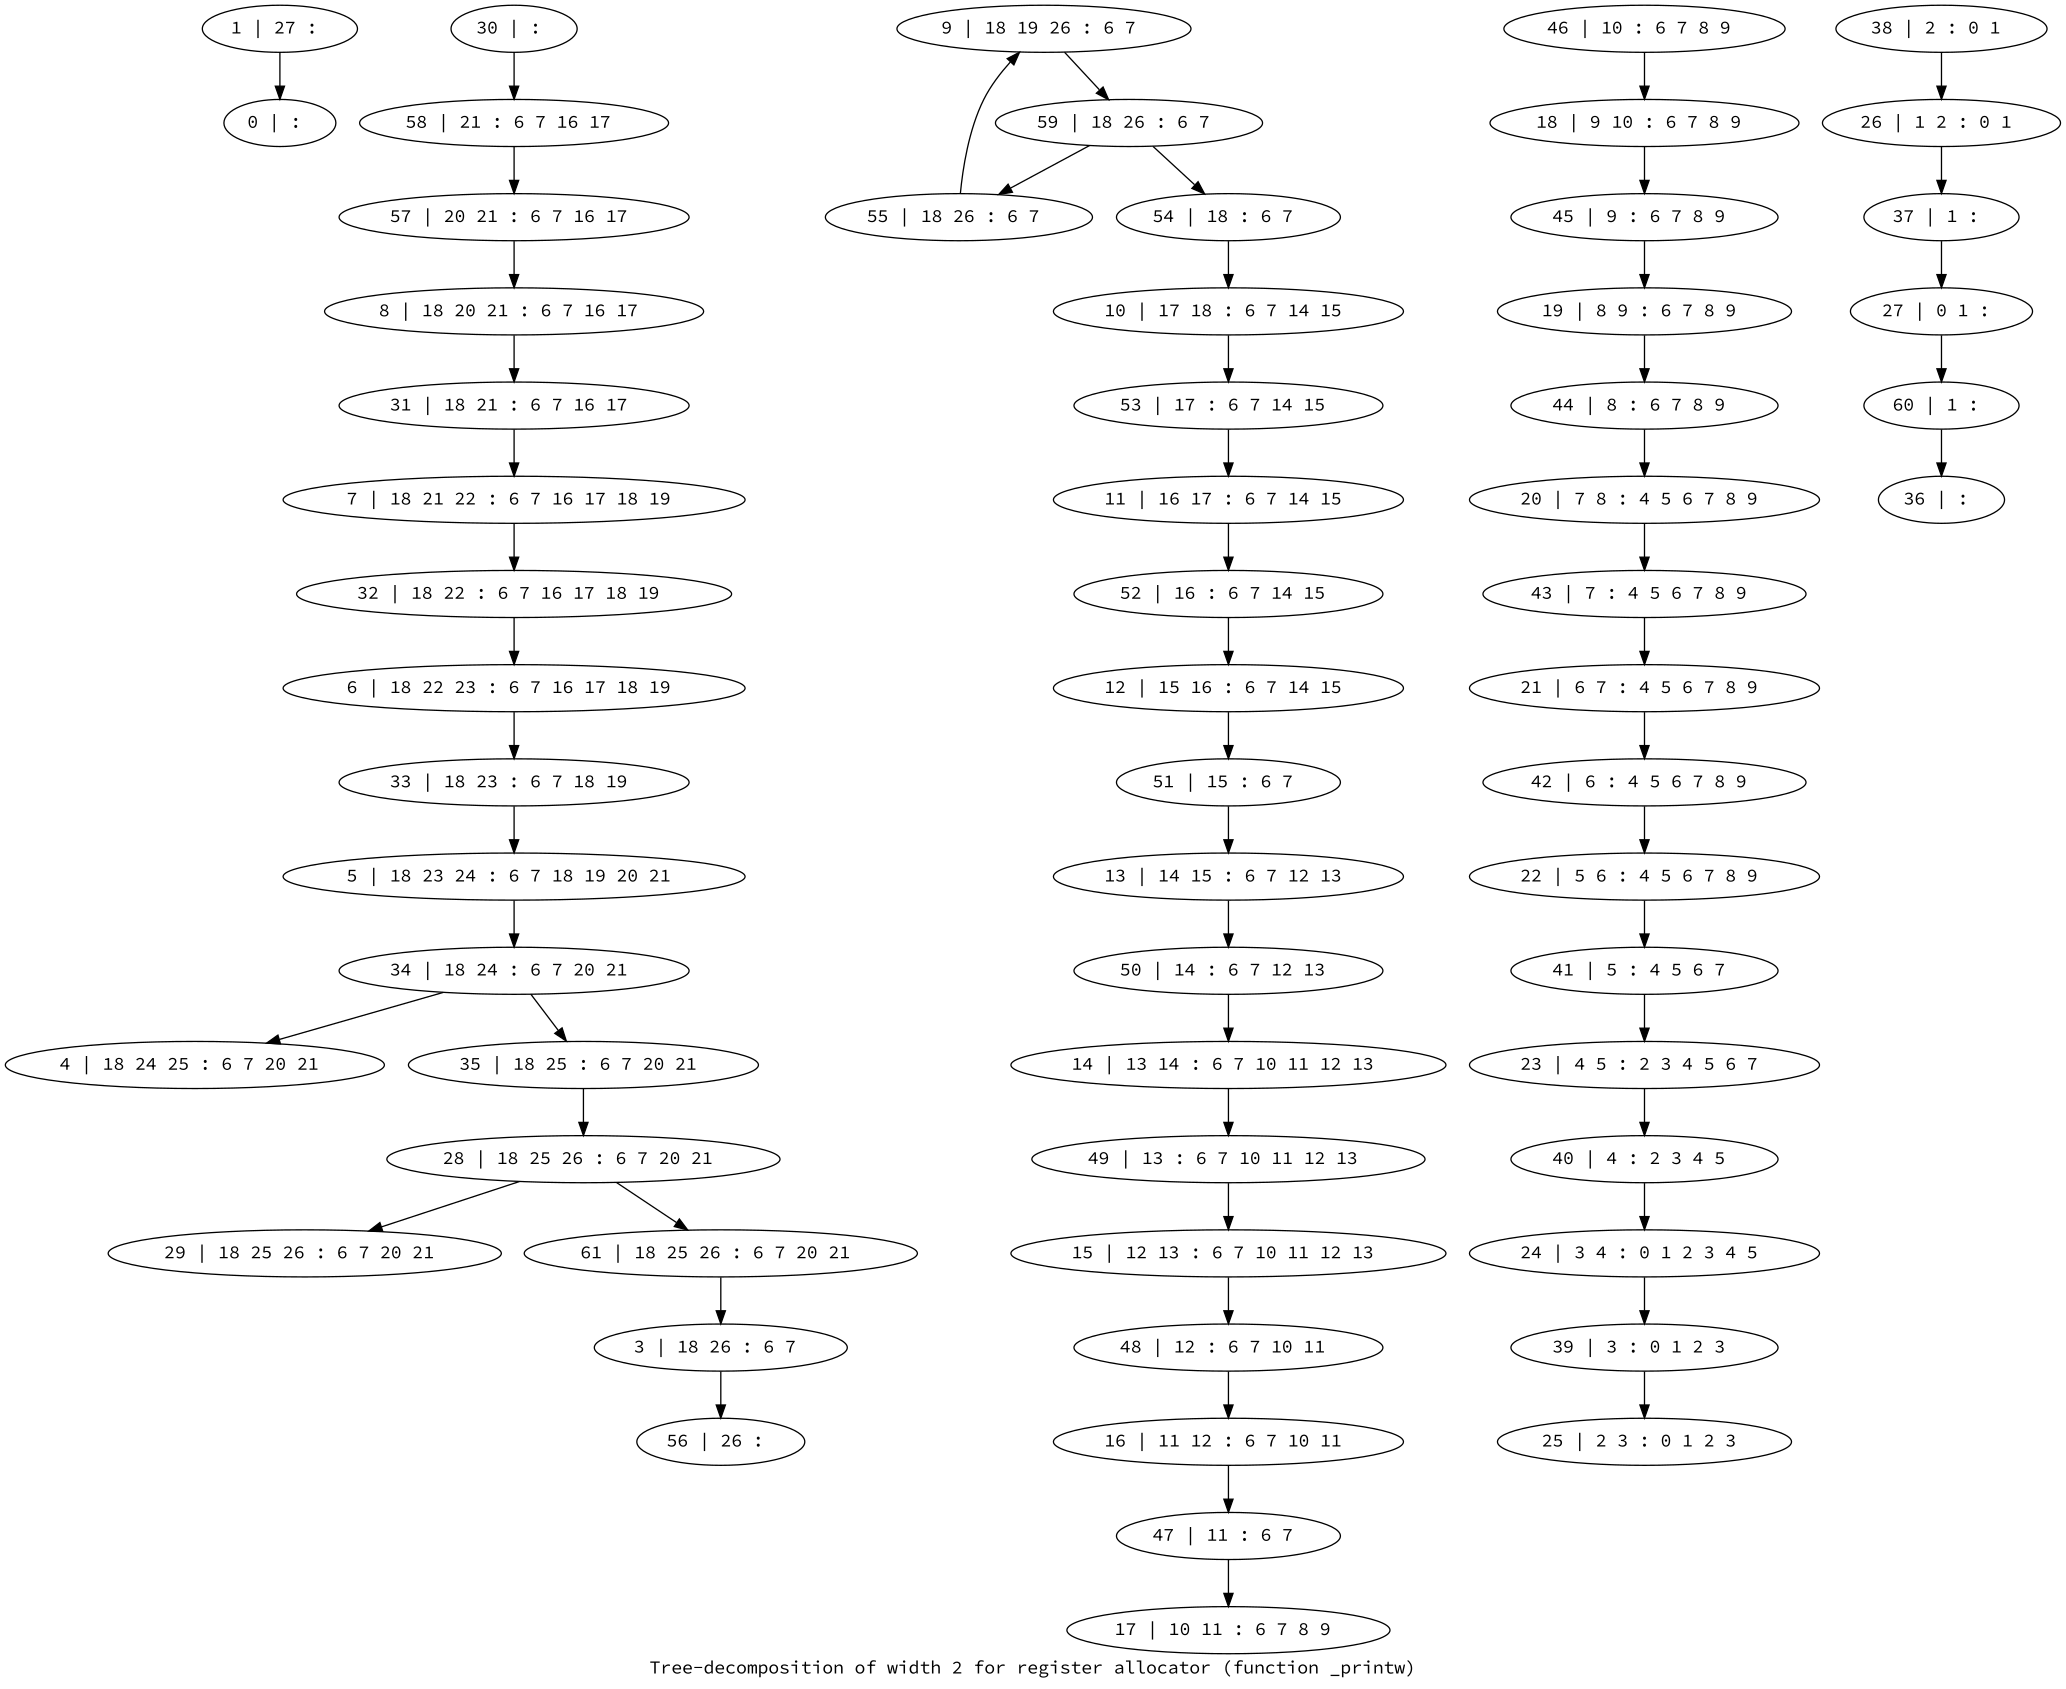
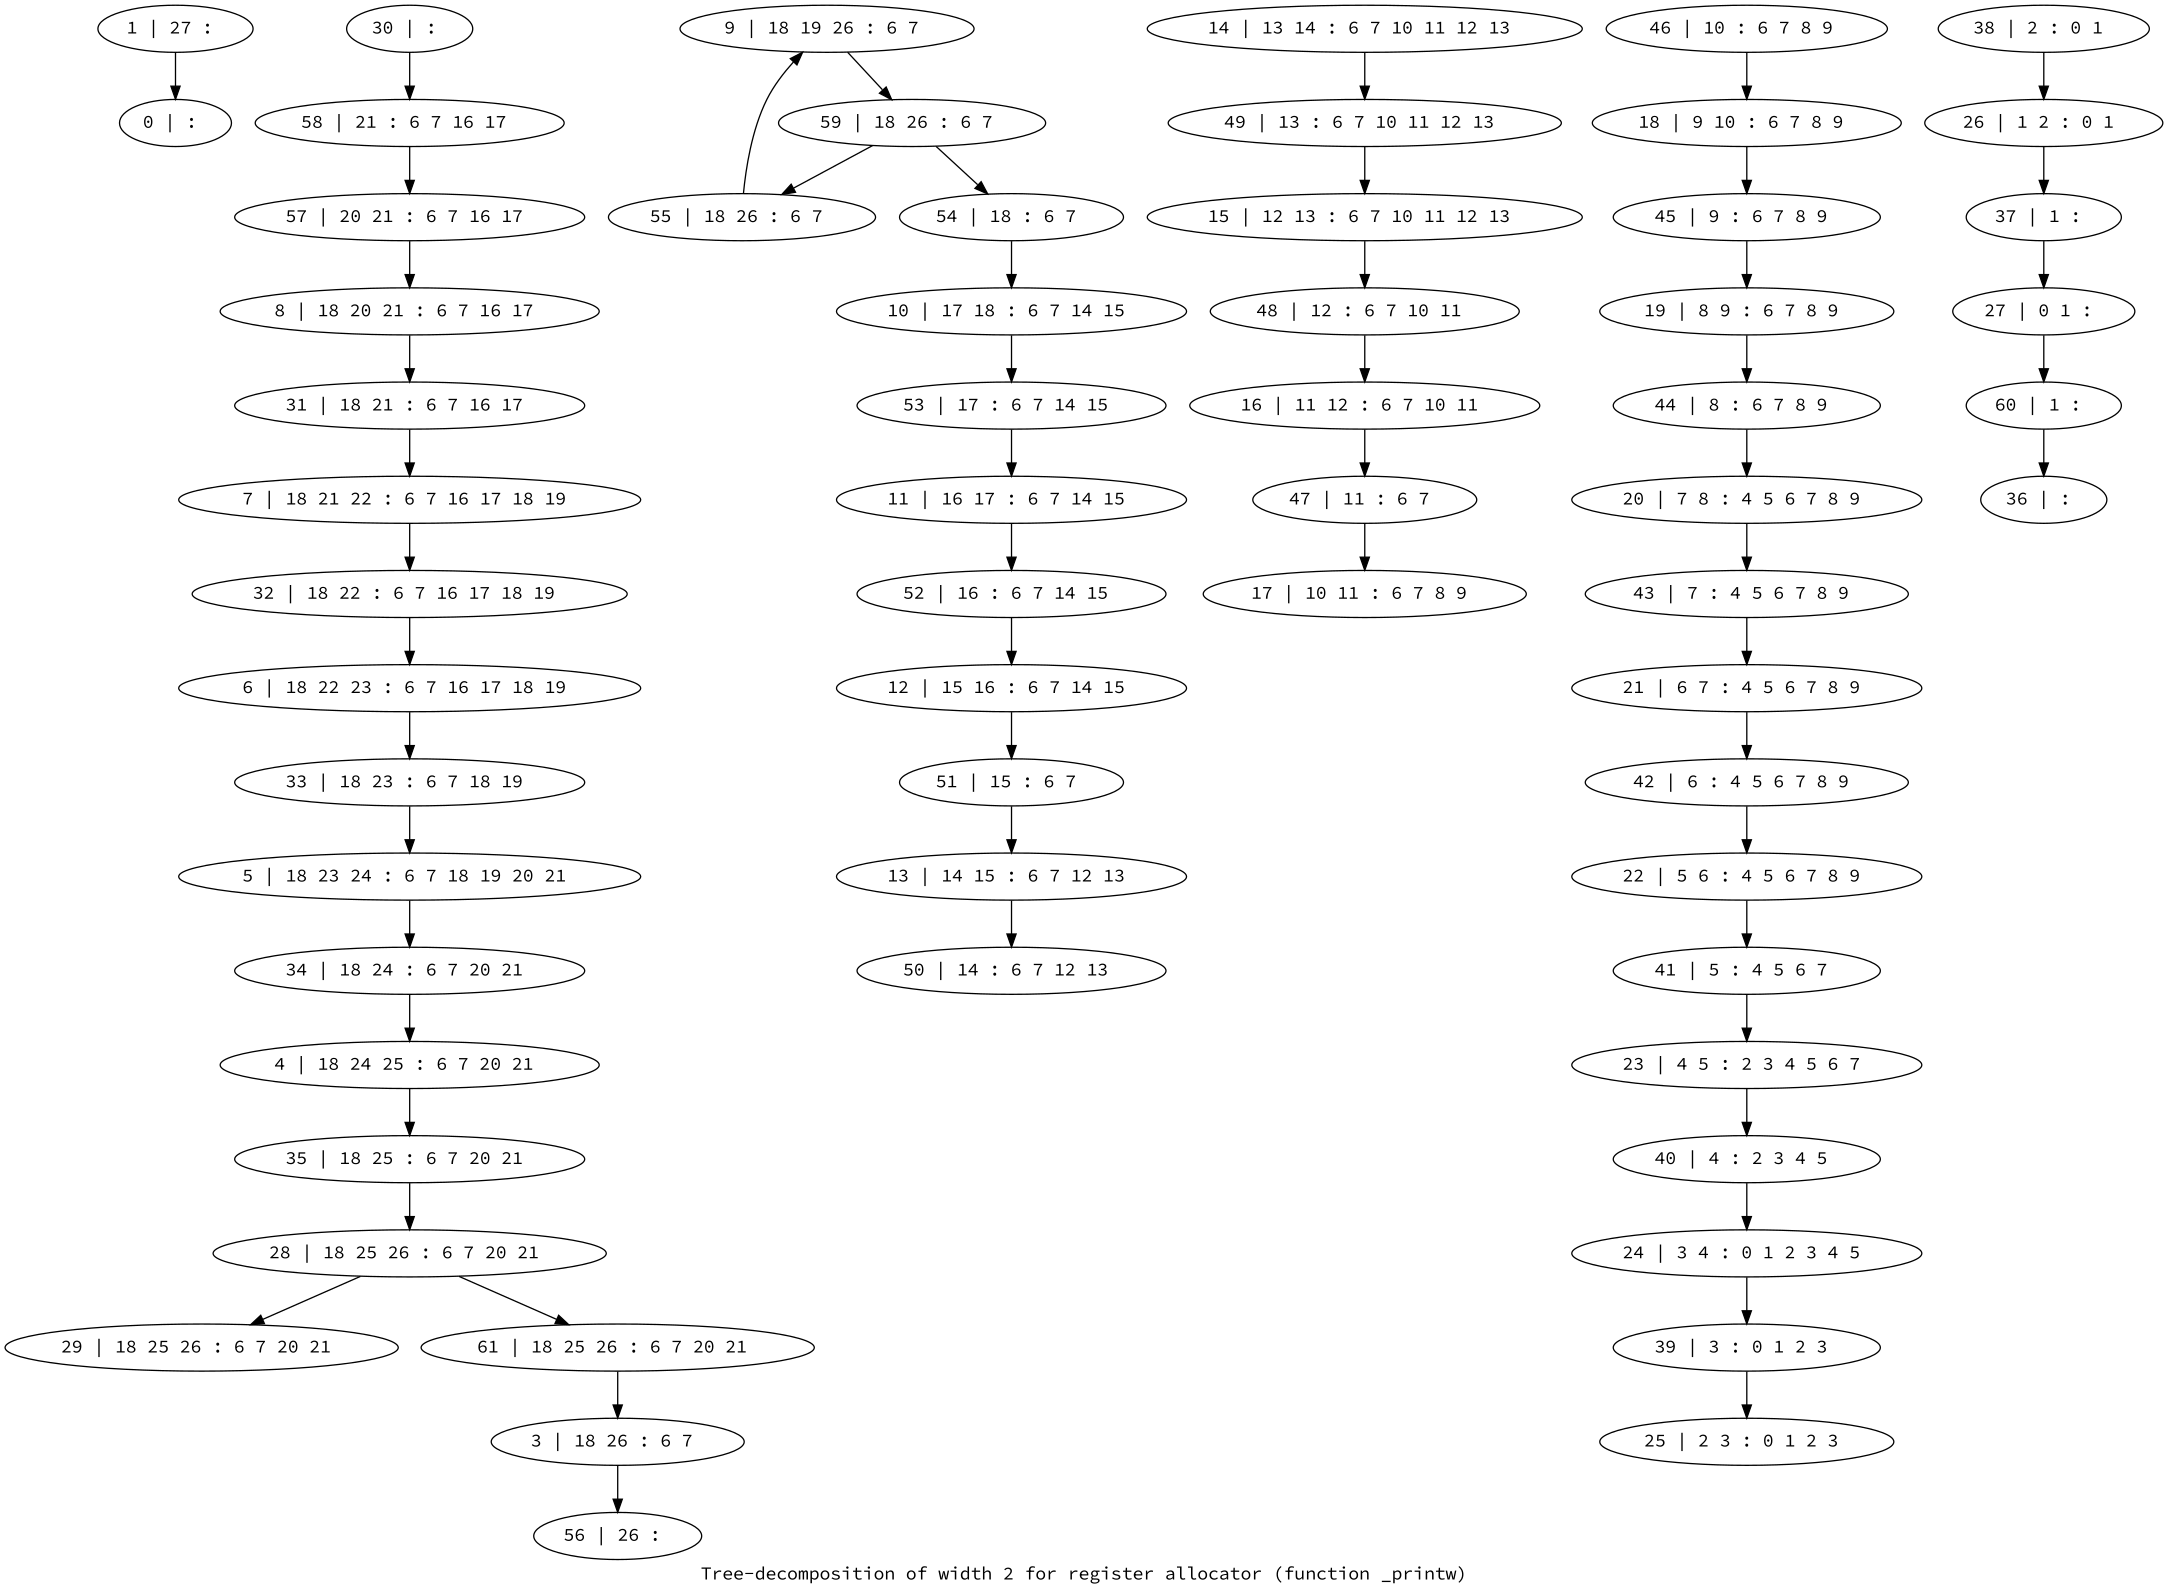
(1228, 1011) -> none
(545, 1012) -> (410, 1106)
